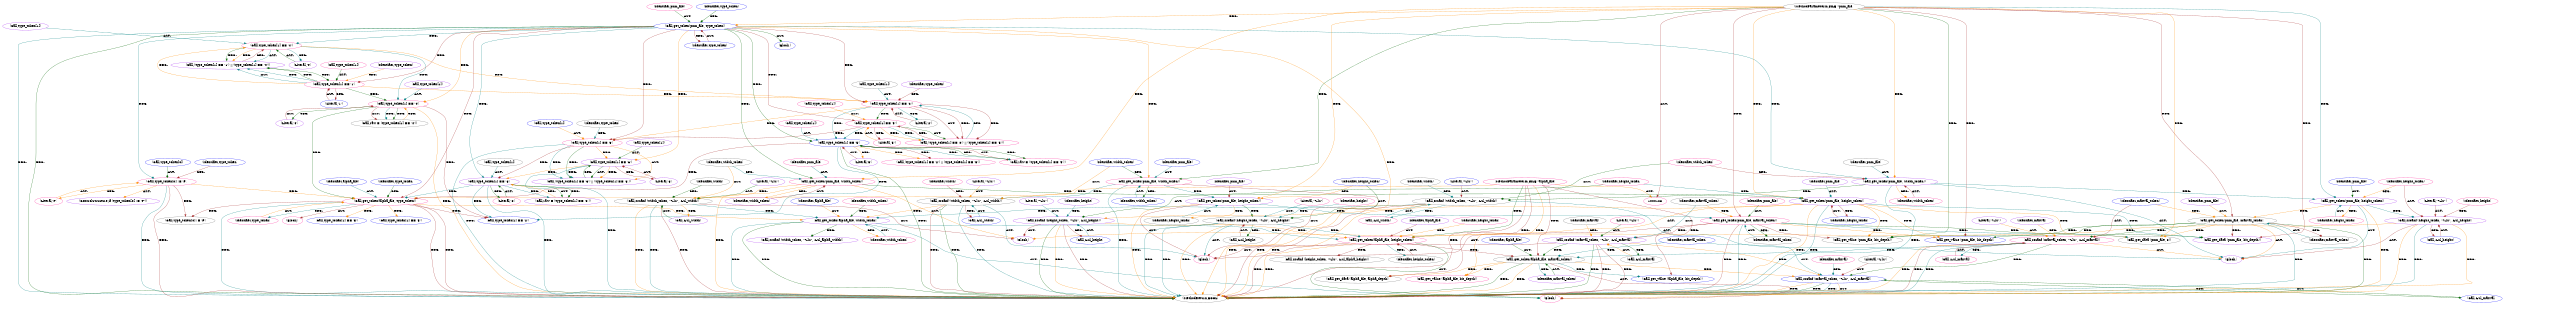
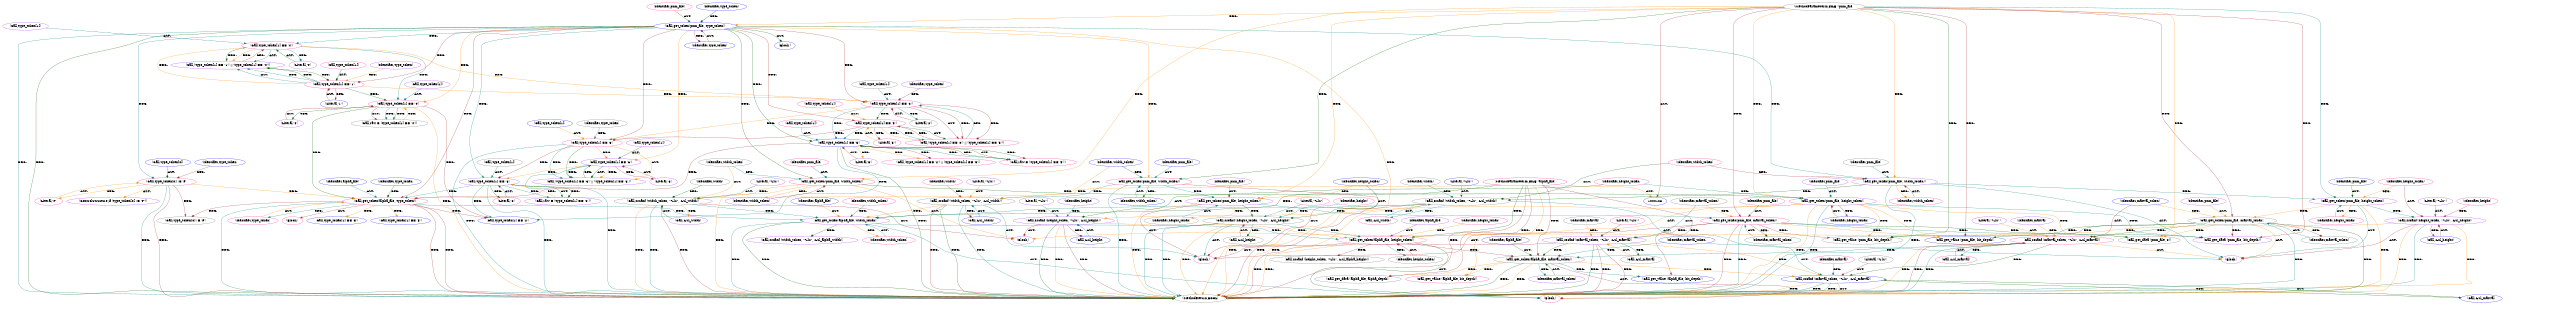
(1655, 201) -> (1655, 201)
(599, 206) -> (599, 206)
none -> (1191, 210)
